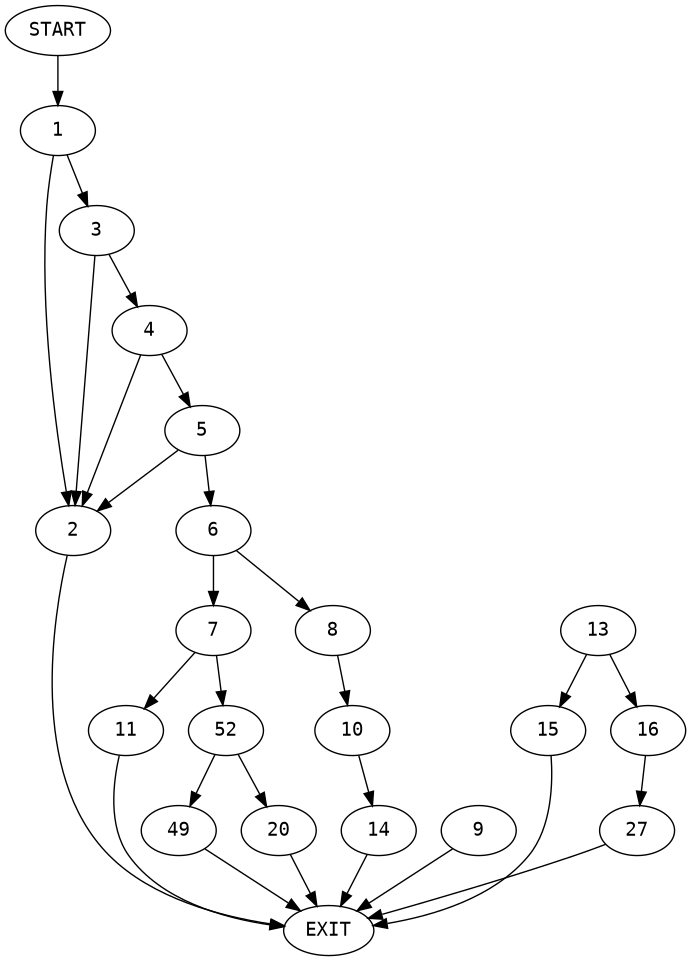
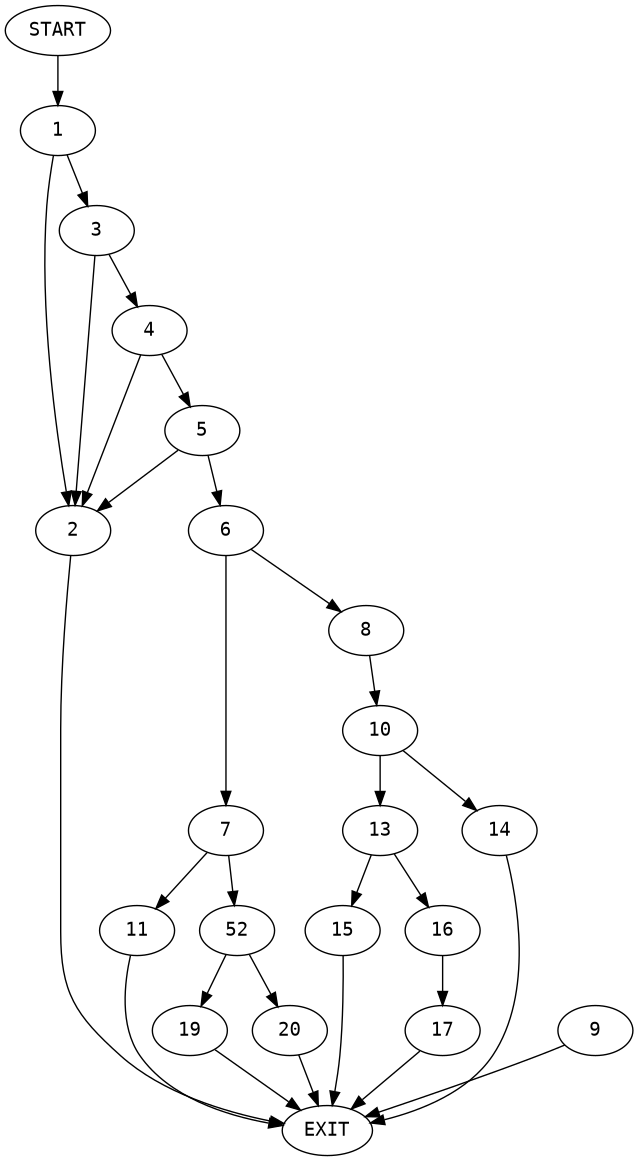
none -> (380, 774)
(179, 831) -> (190, 1031)
(637, 831) -> (443, 1031)
